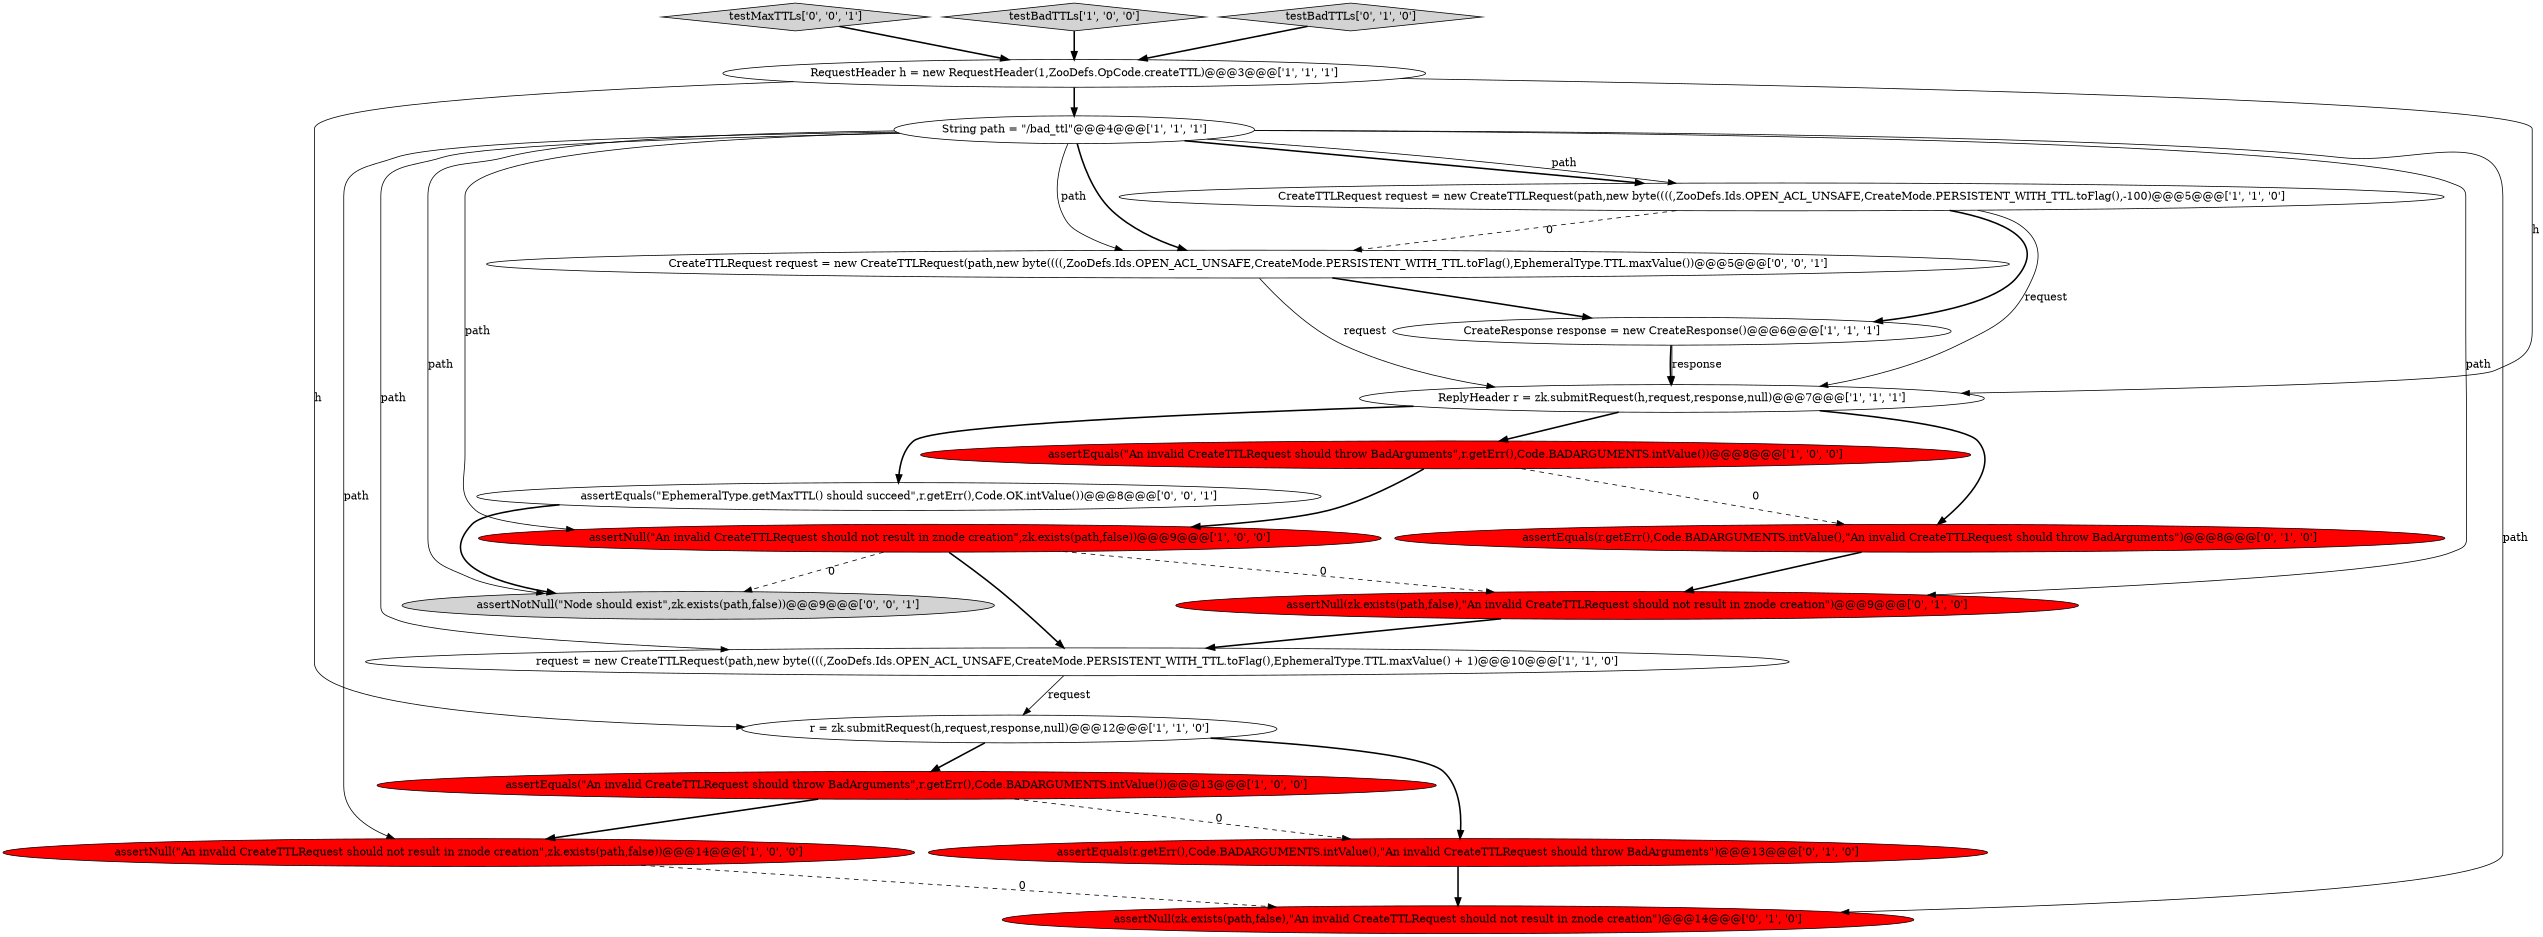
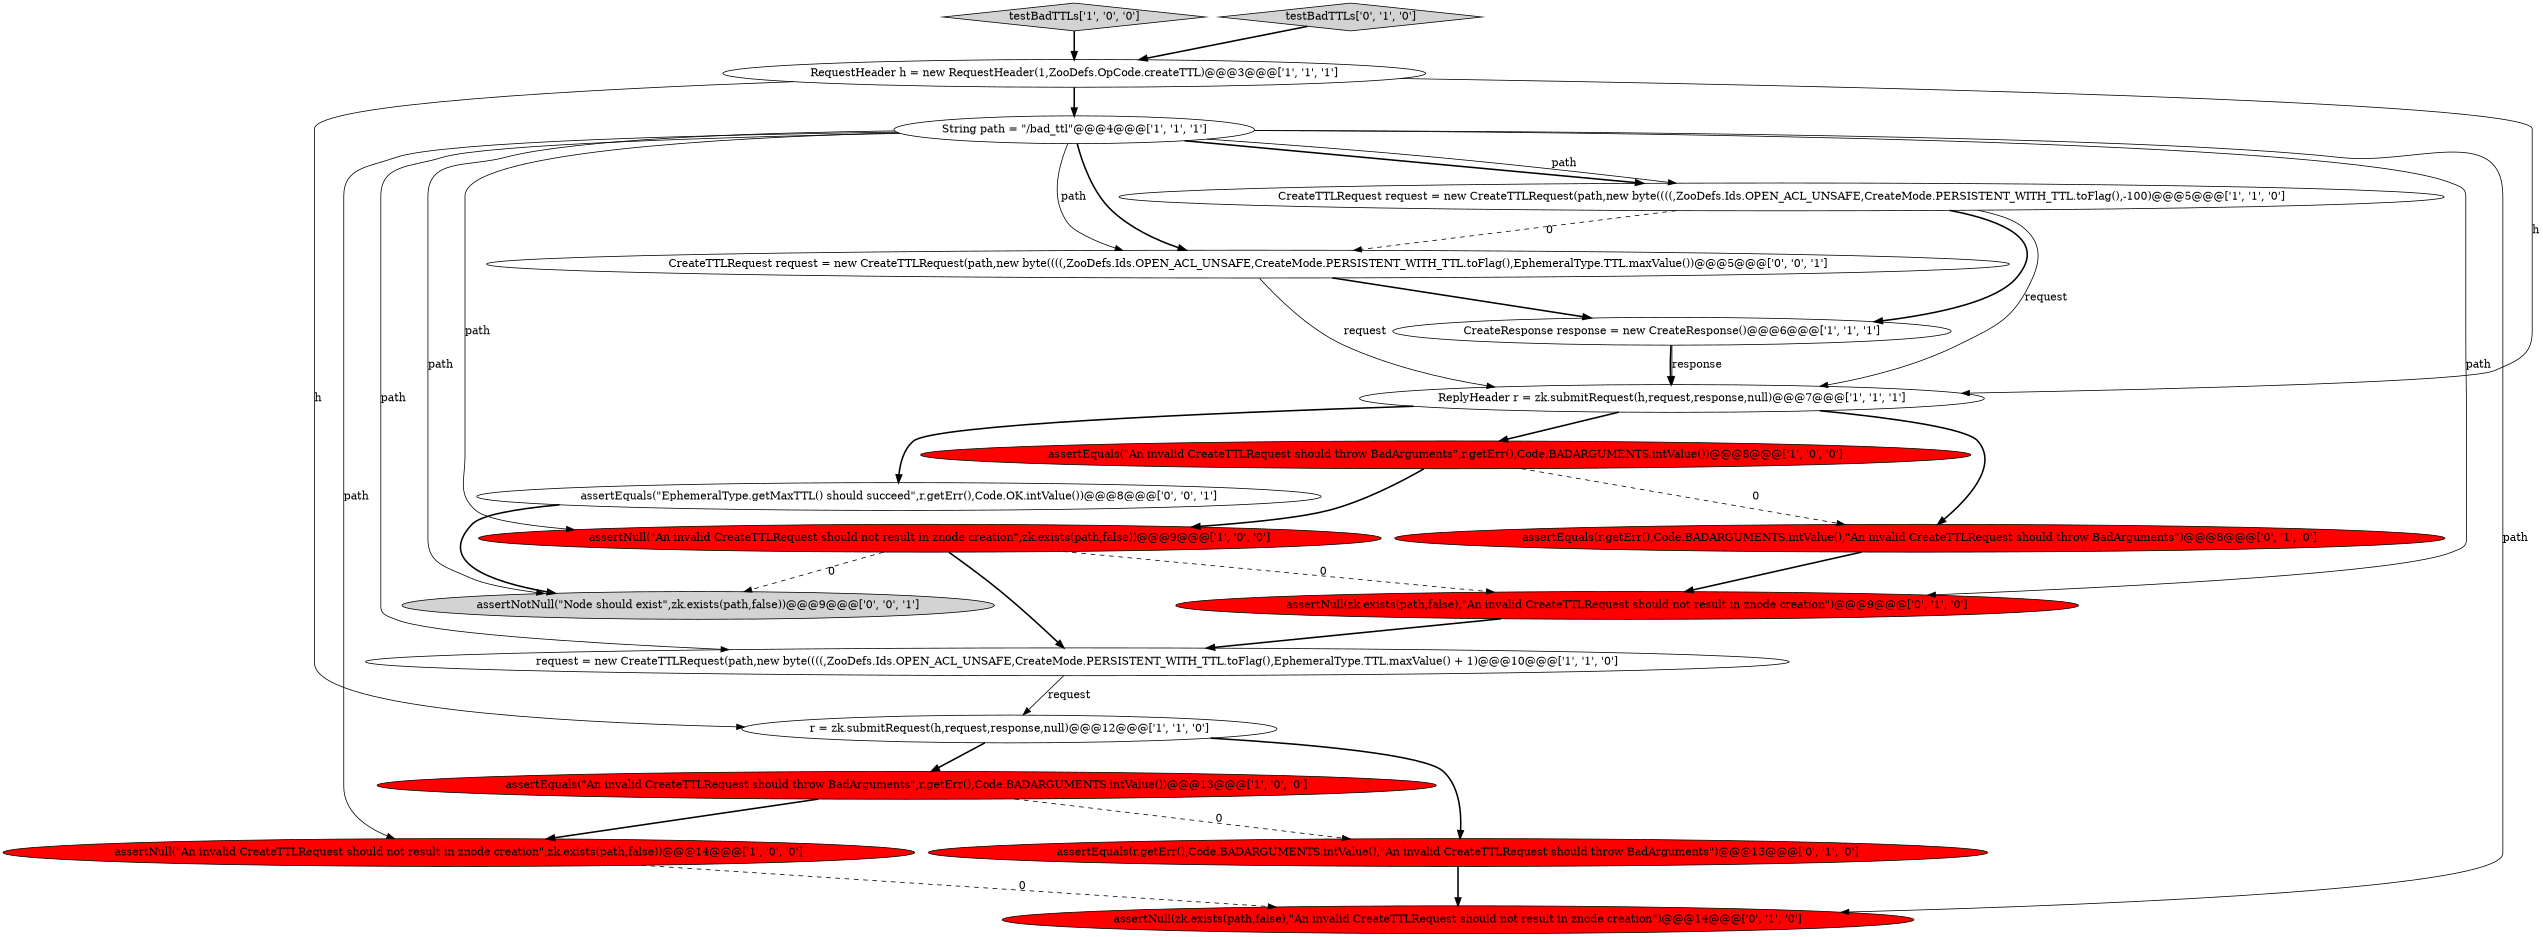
(795, 17) -> none
